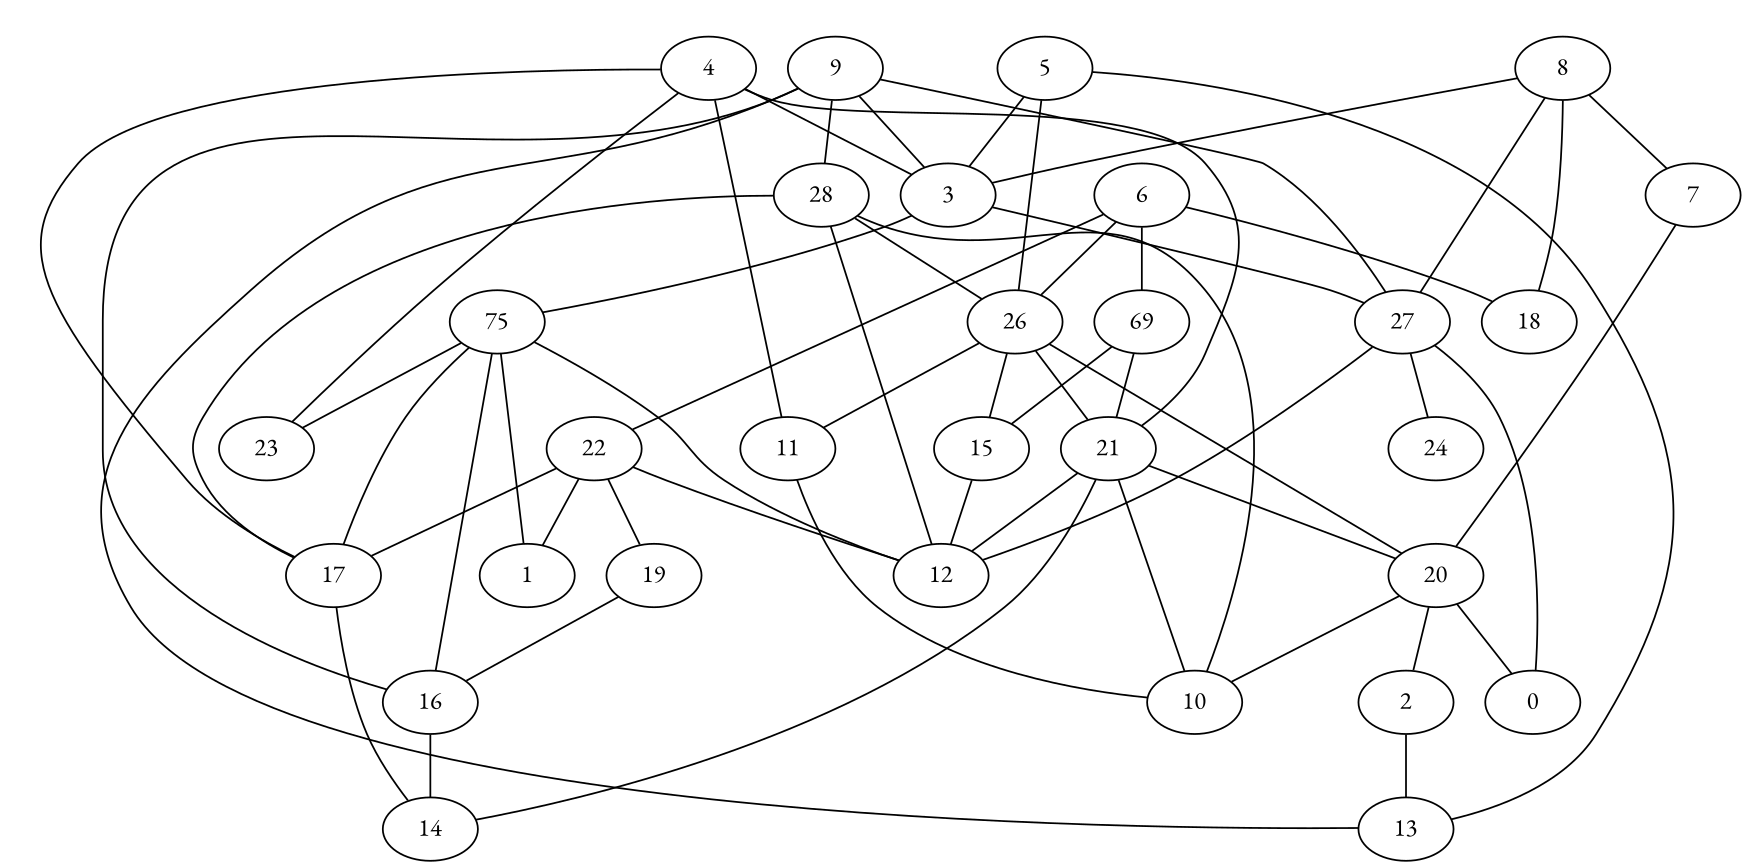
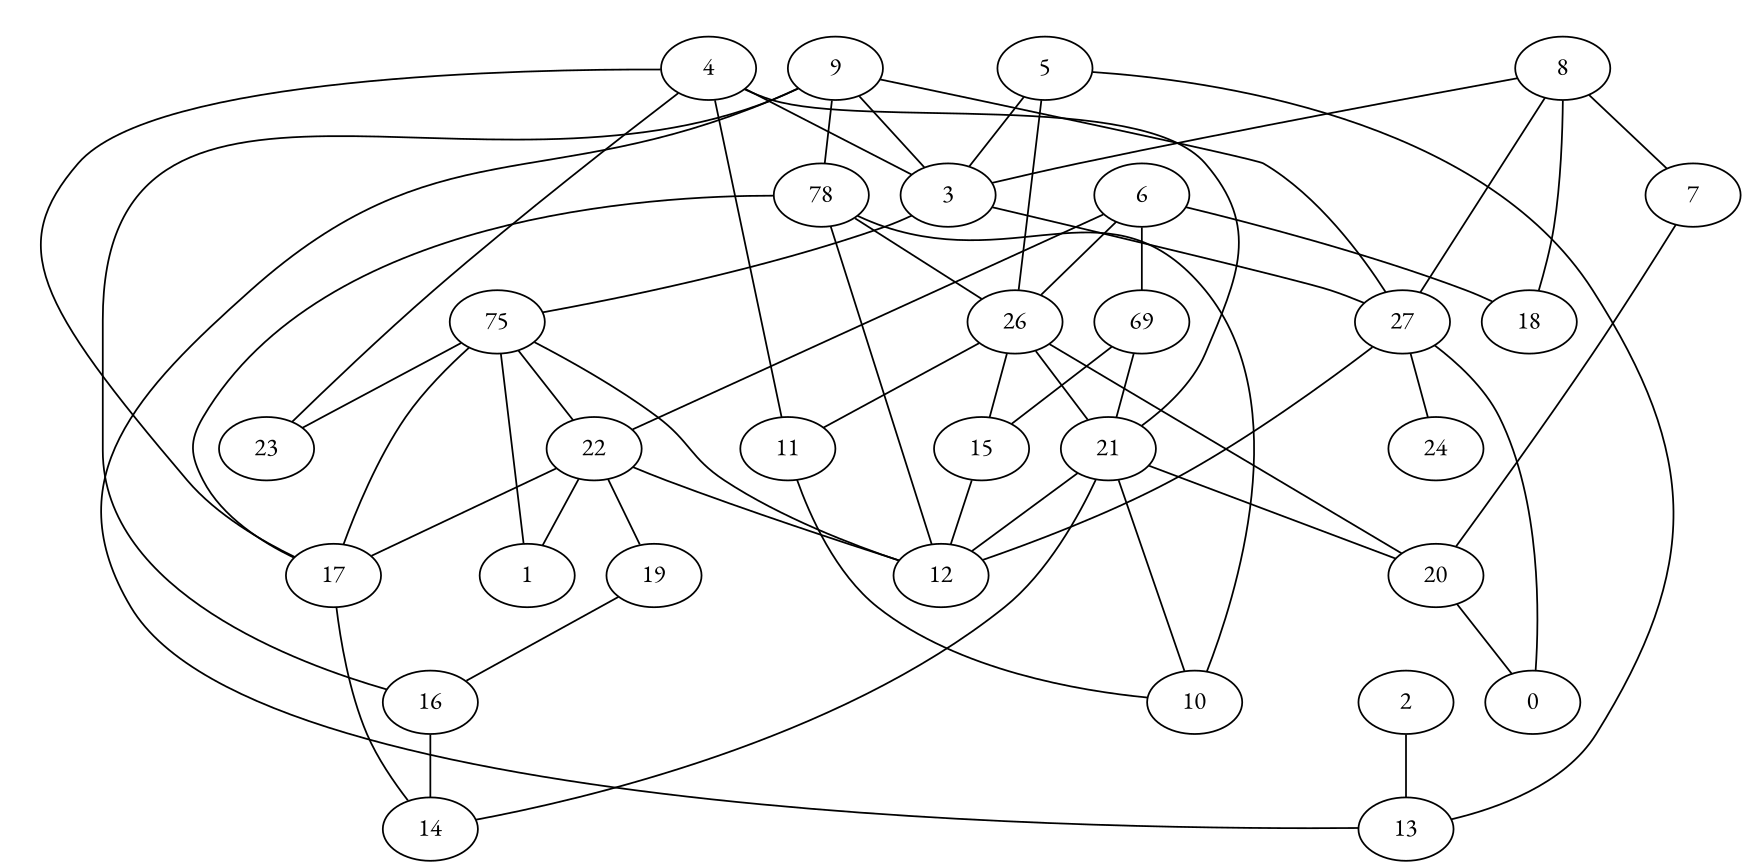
(821, 195) -> (821, 195)
(467, 496) -> (546, 385)
(1315, 639) -> none
(1421, 639) -> none
